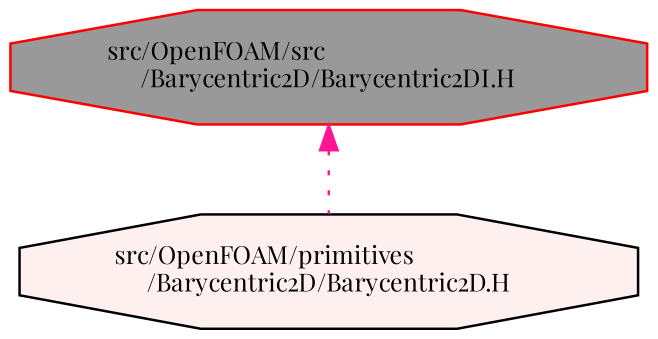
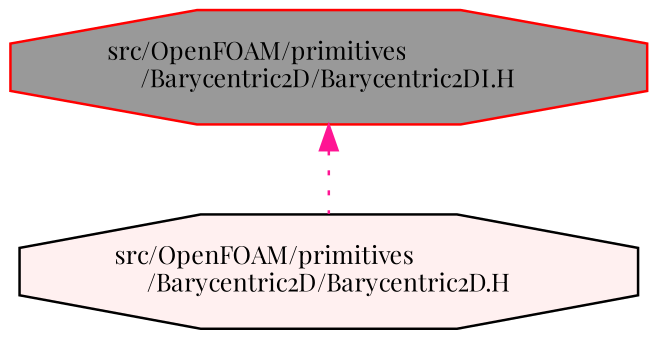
(329, 67) -> (329, 67)
